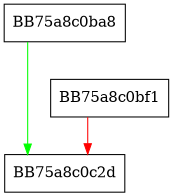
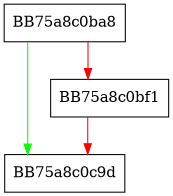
none -> (88, 55)
(65, 173) -> (65, 173)
